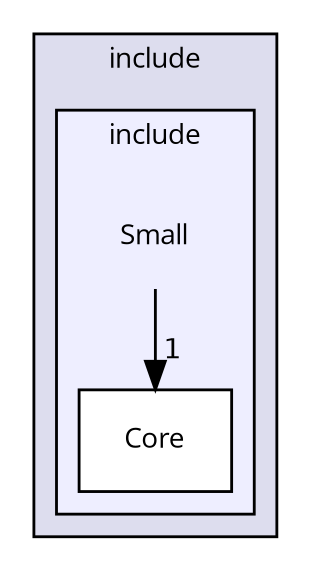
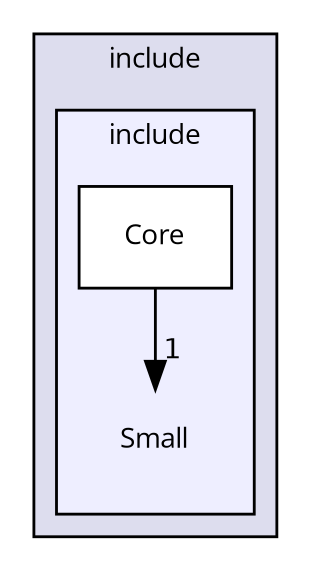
(155, 325) -> (155, 325)
